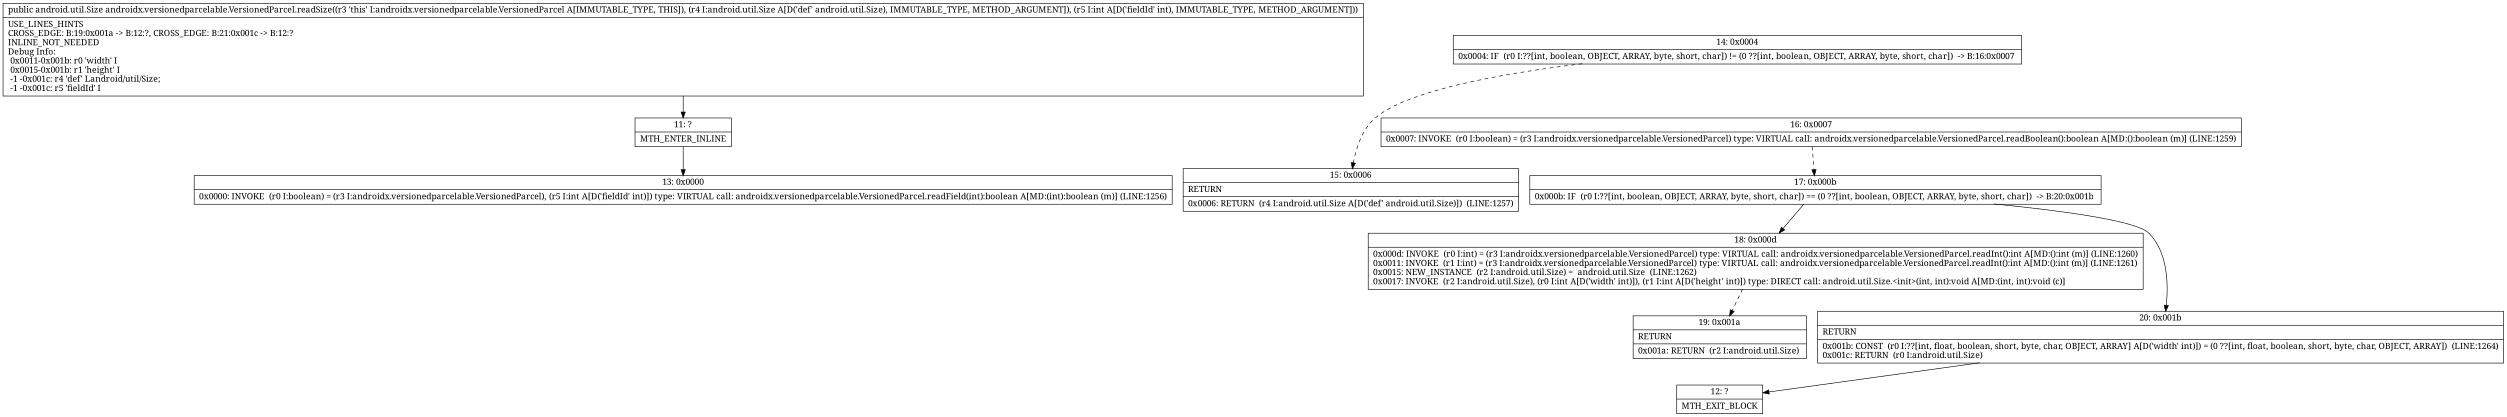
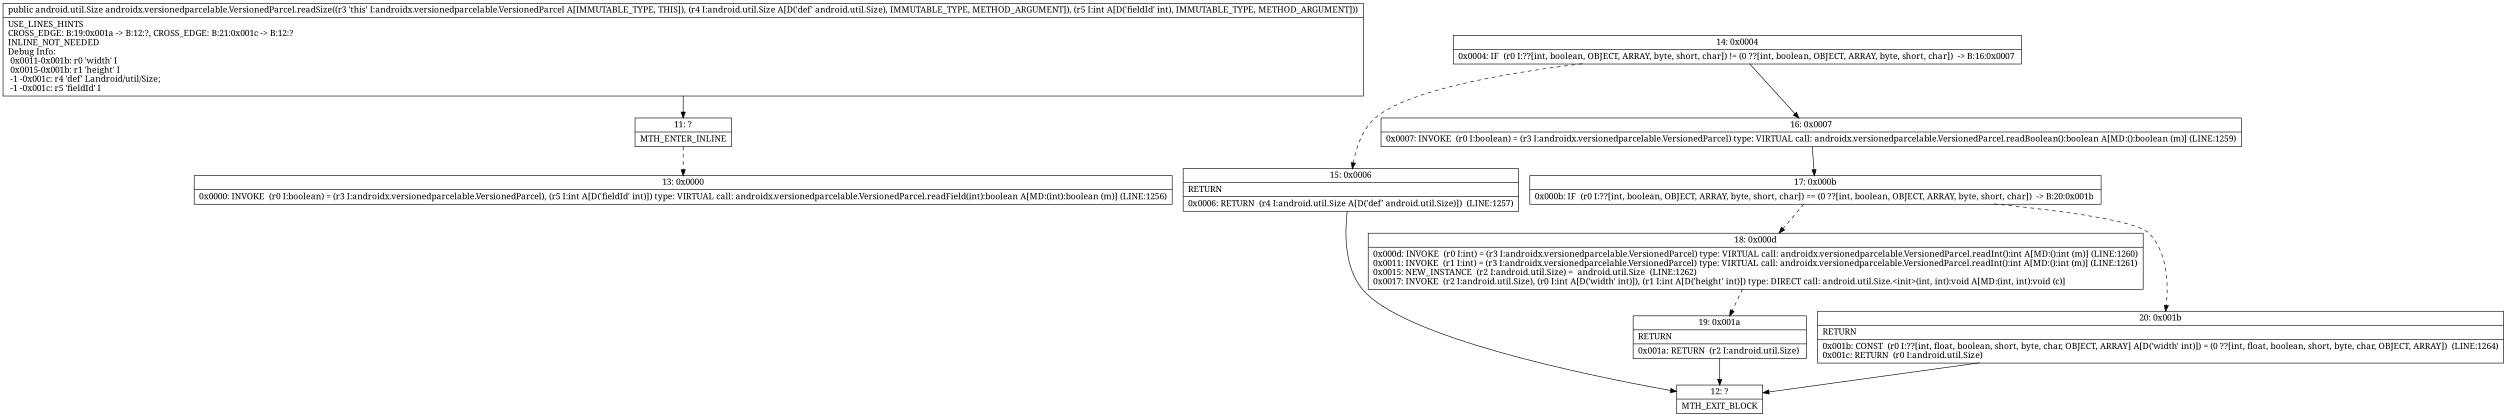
none -> (1772, 89)
(683, 158) -> (683, 158)
(1813, 158) -> (1813, 158)
(1794, 216) -> (1794, 216)
(2110, 220) -> (2110, 220)
none -> (1471, 343)
none -> (1720, 369)
